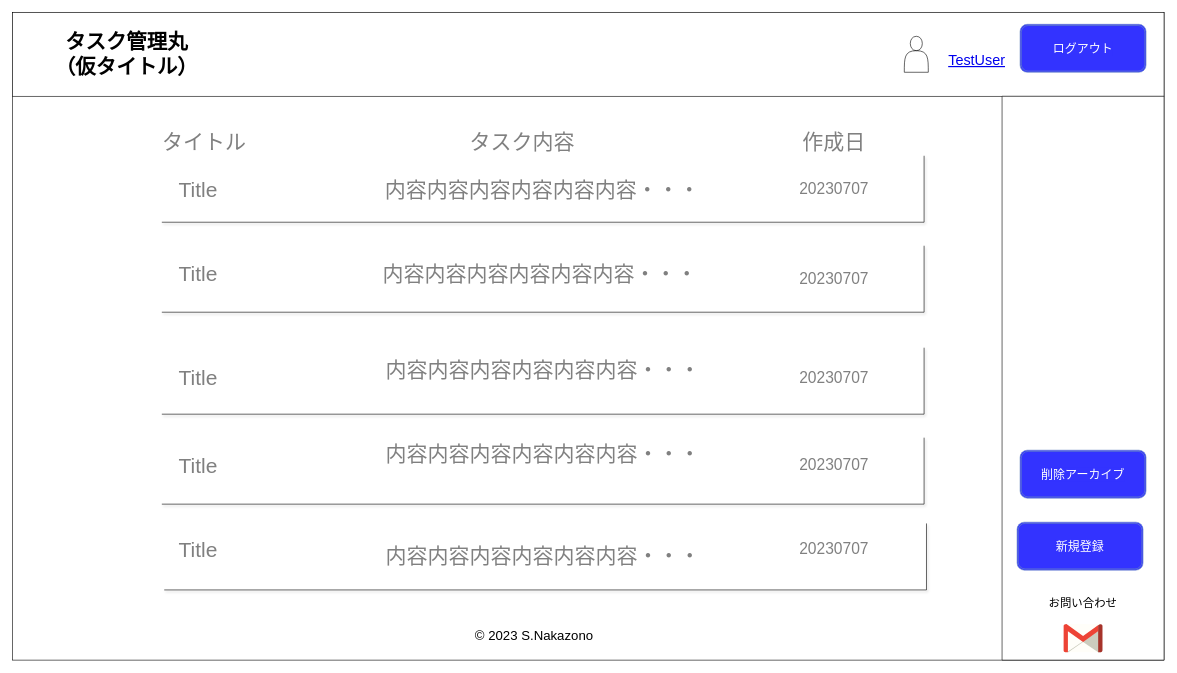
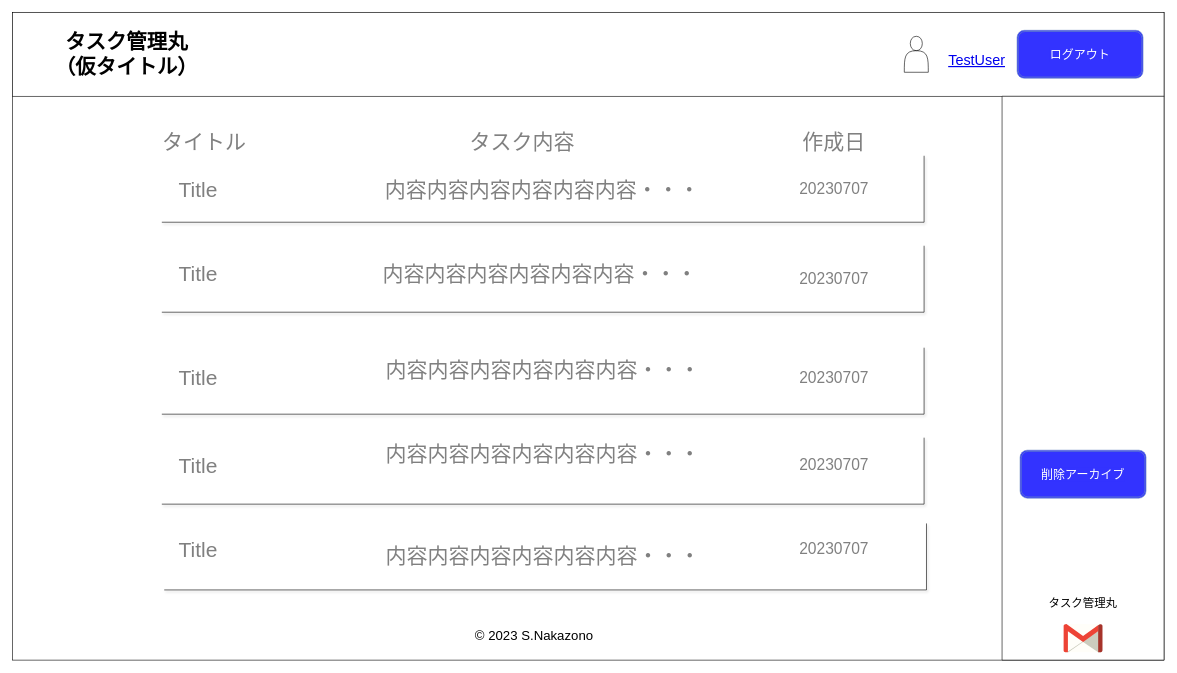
(1083, 48) -> (1080, 54)
(1080, 546) -> none
(1083, 604) -> (1083, 604)
